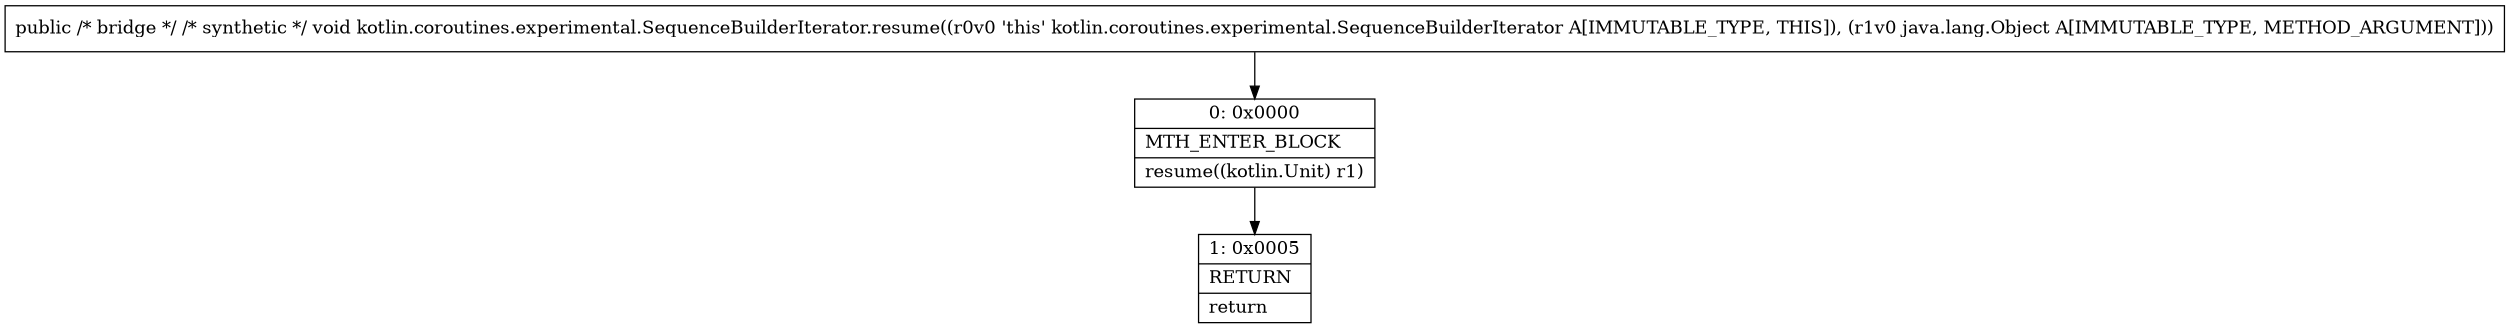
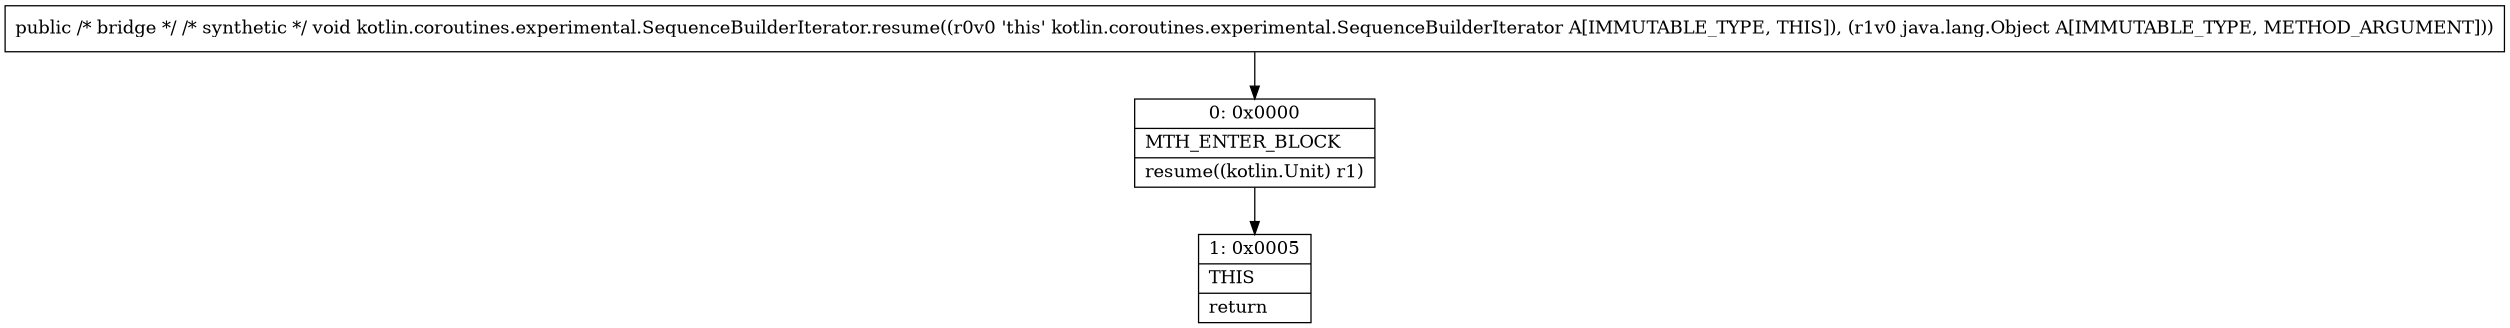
(1250, 278) -> (1232, 278)
